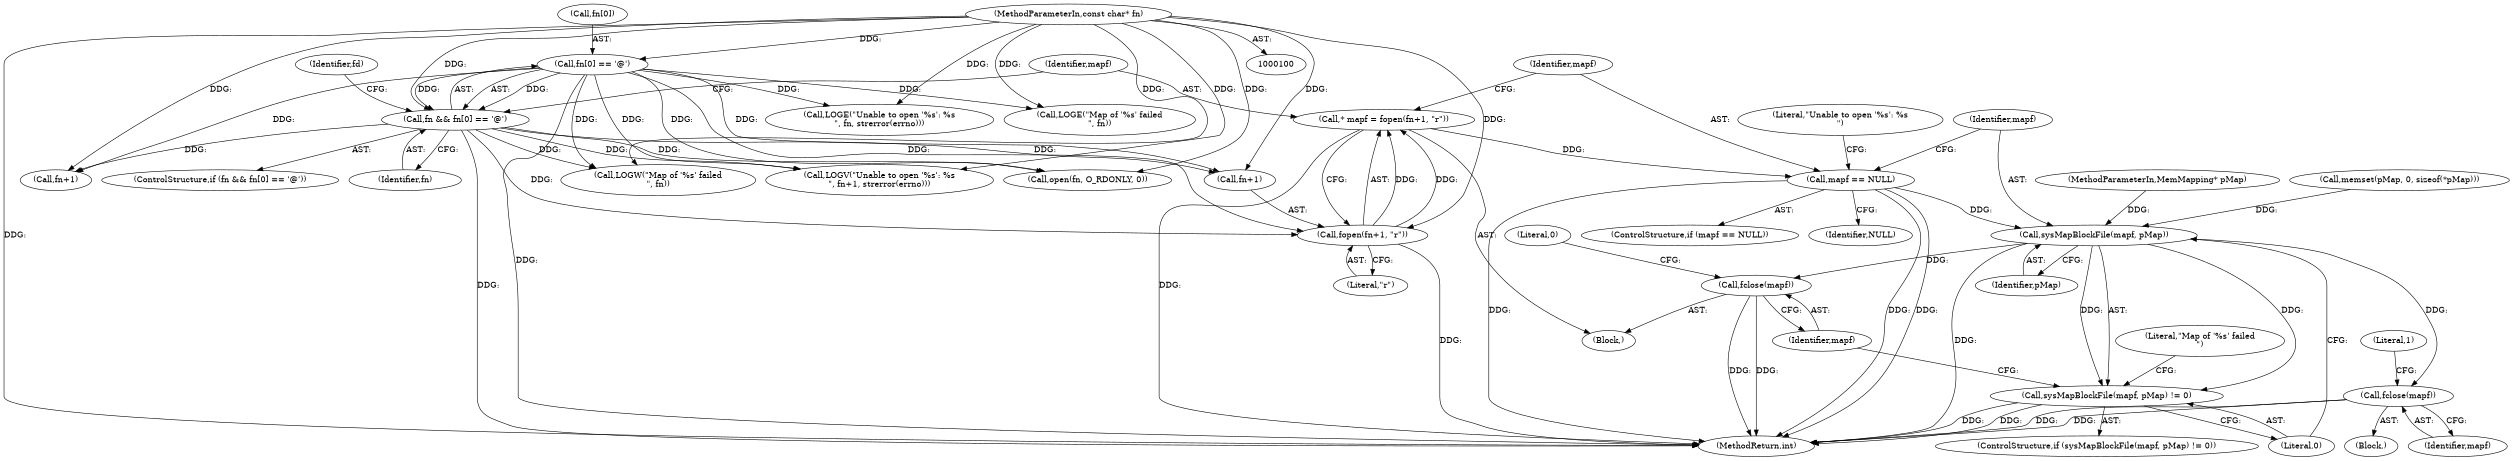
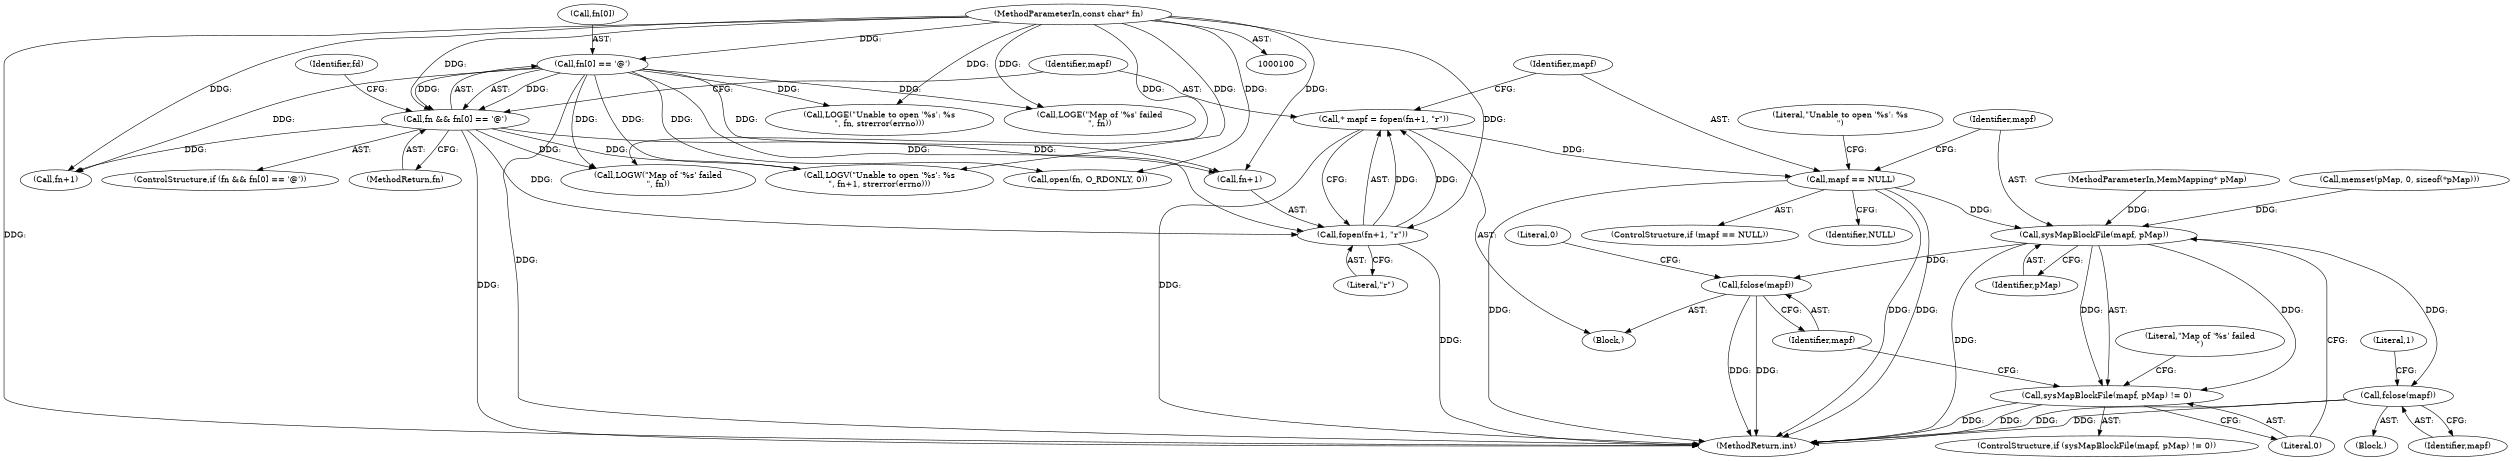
(677, 157) -> none
(405, 180) -> (405, 180)
